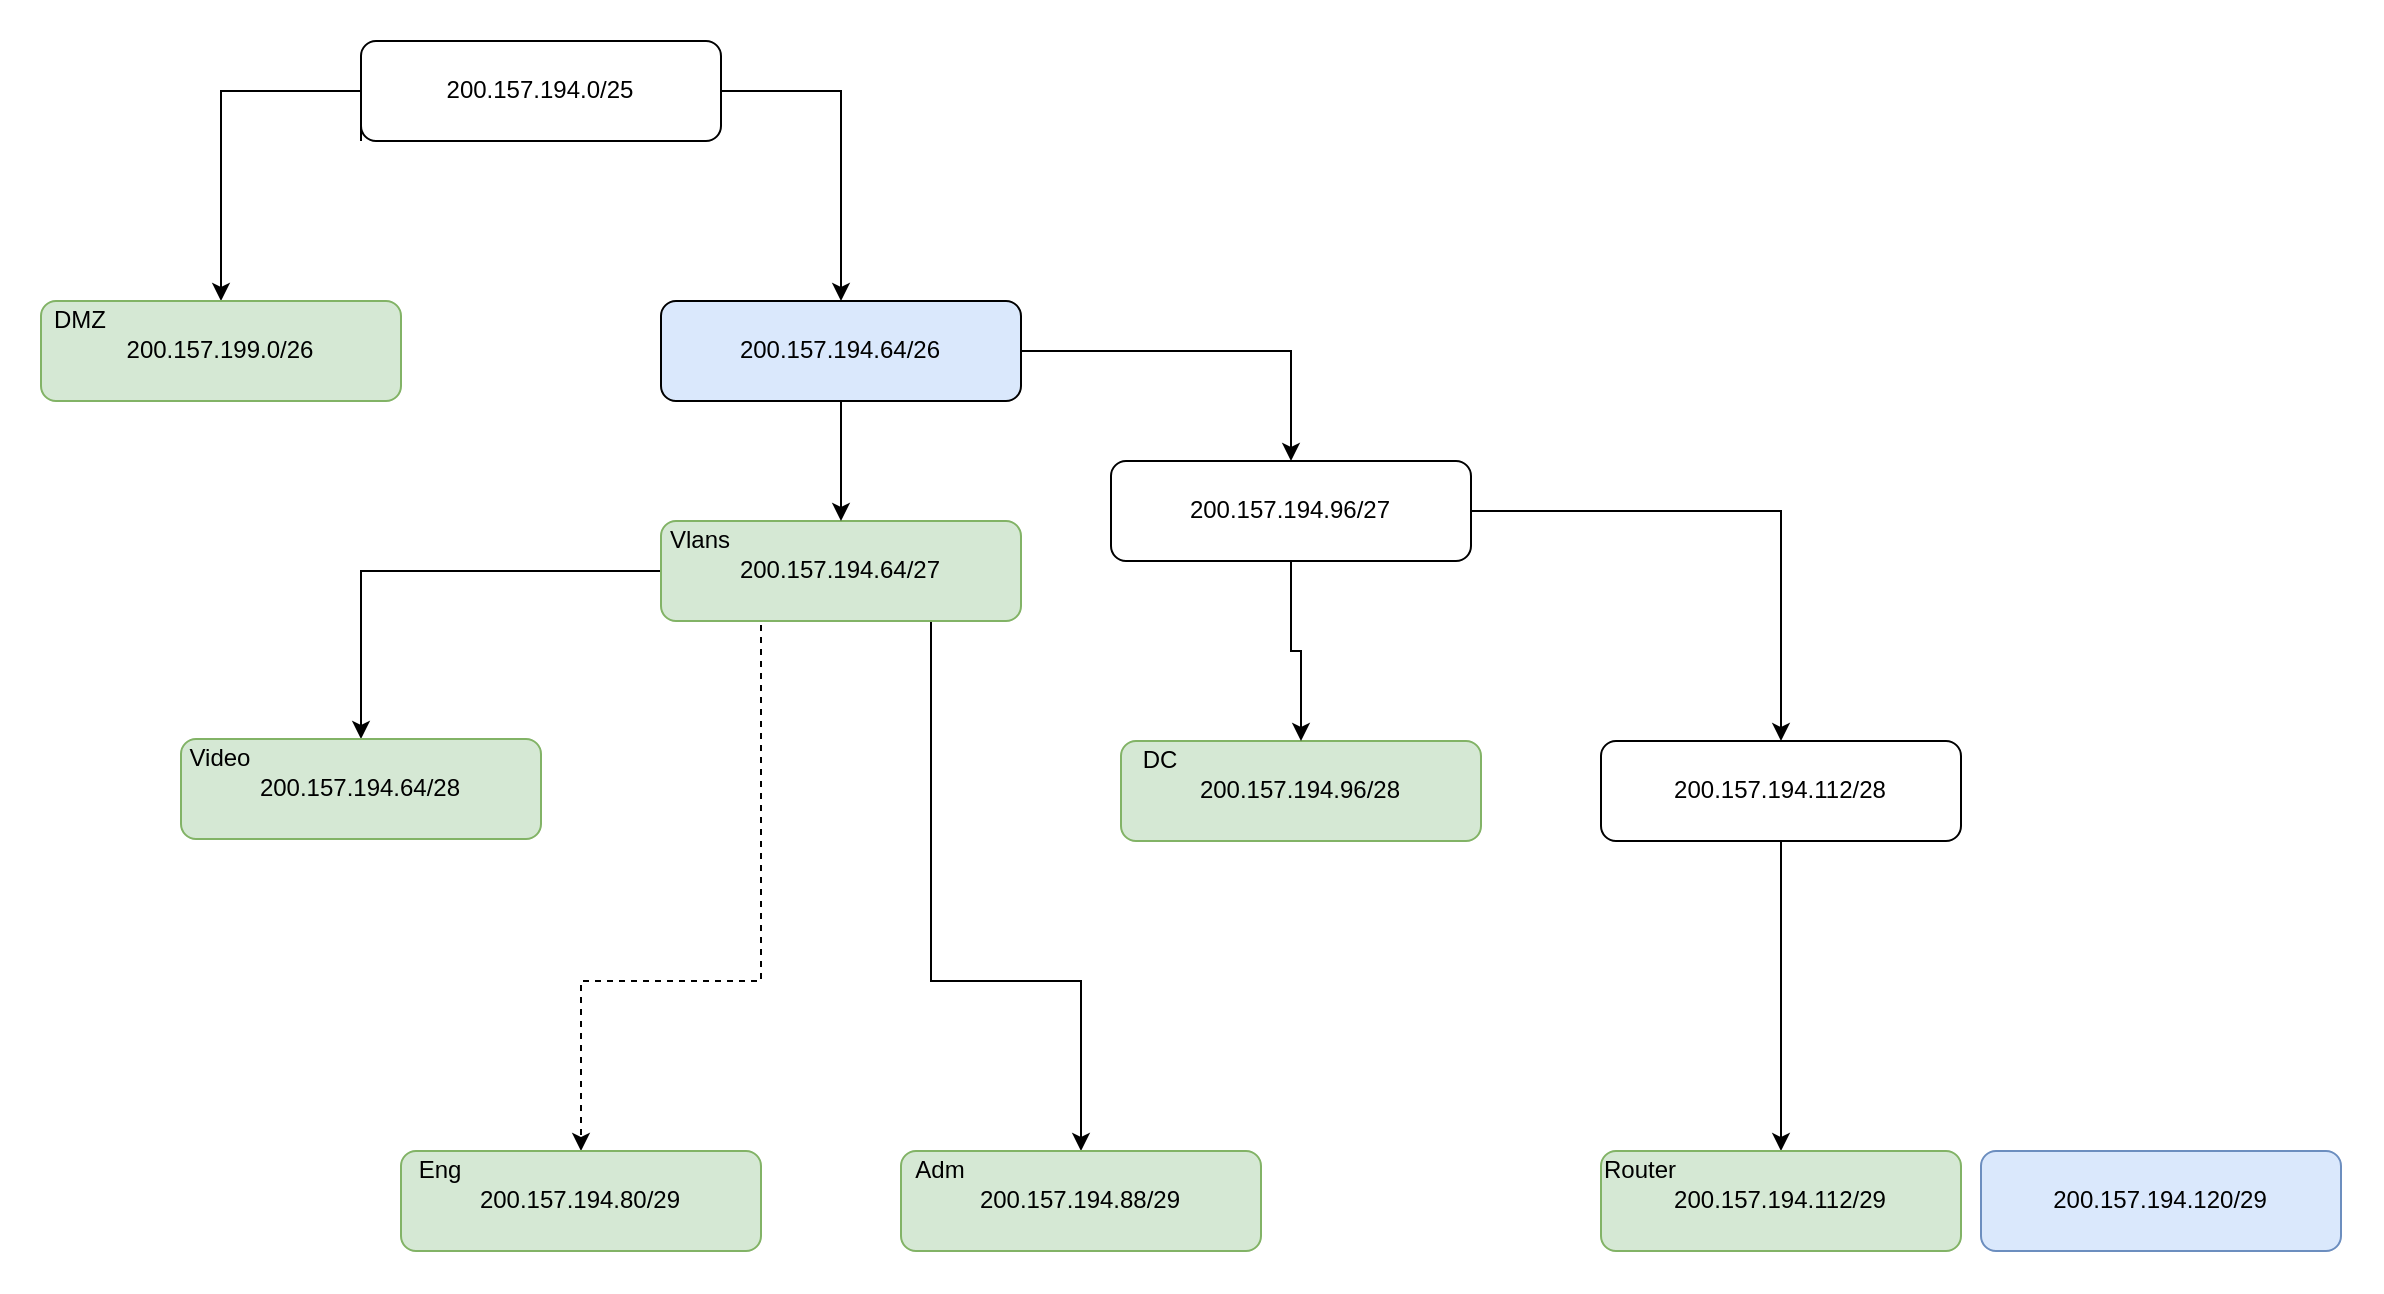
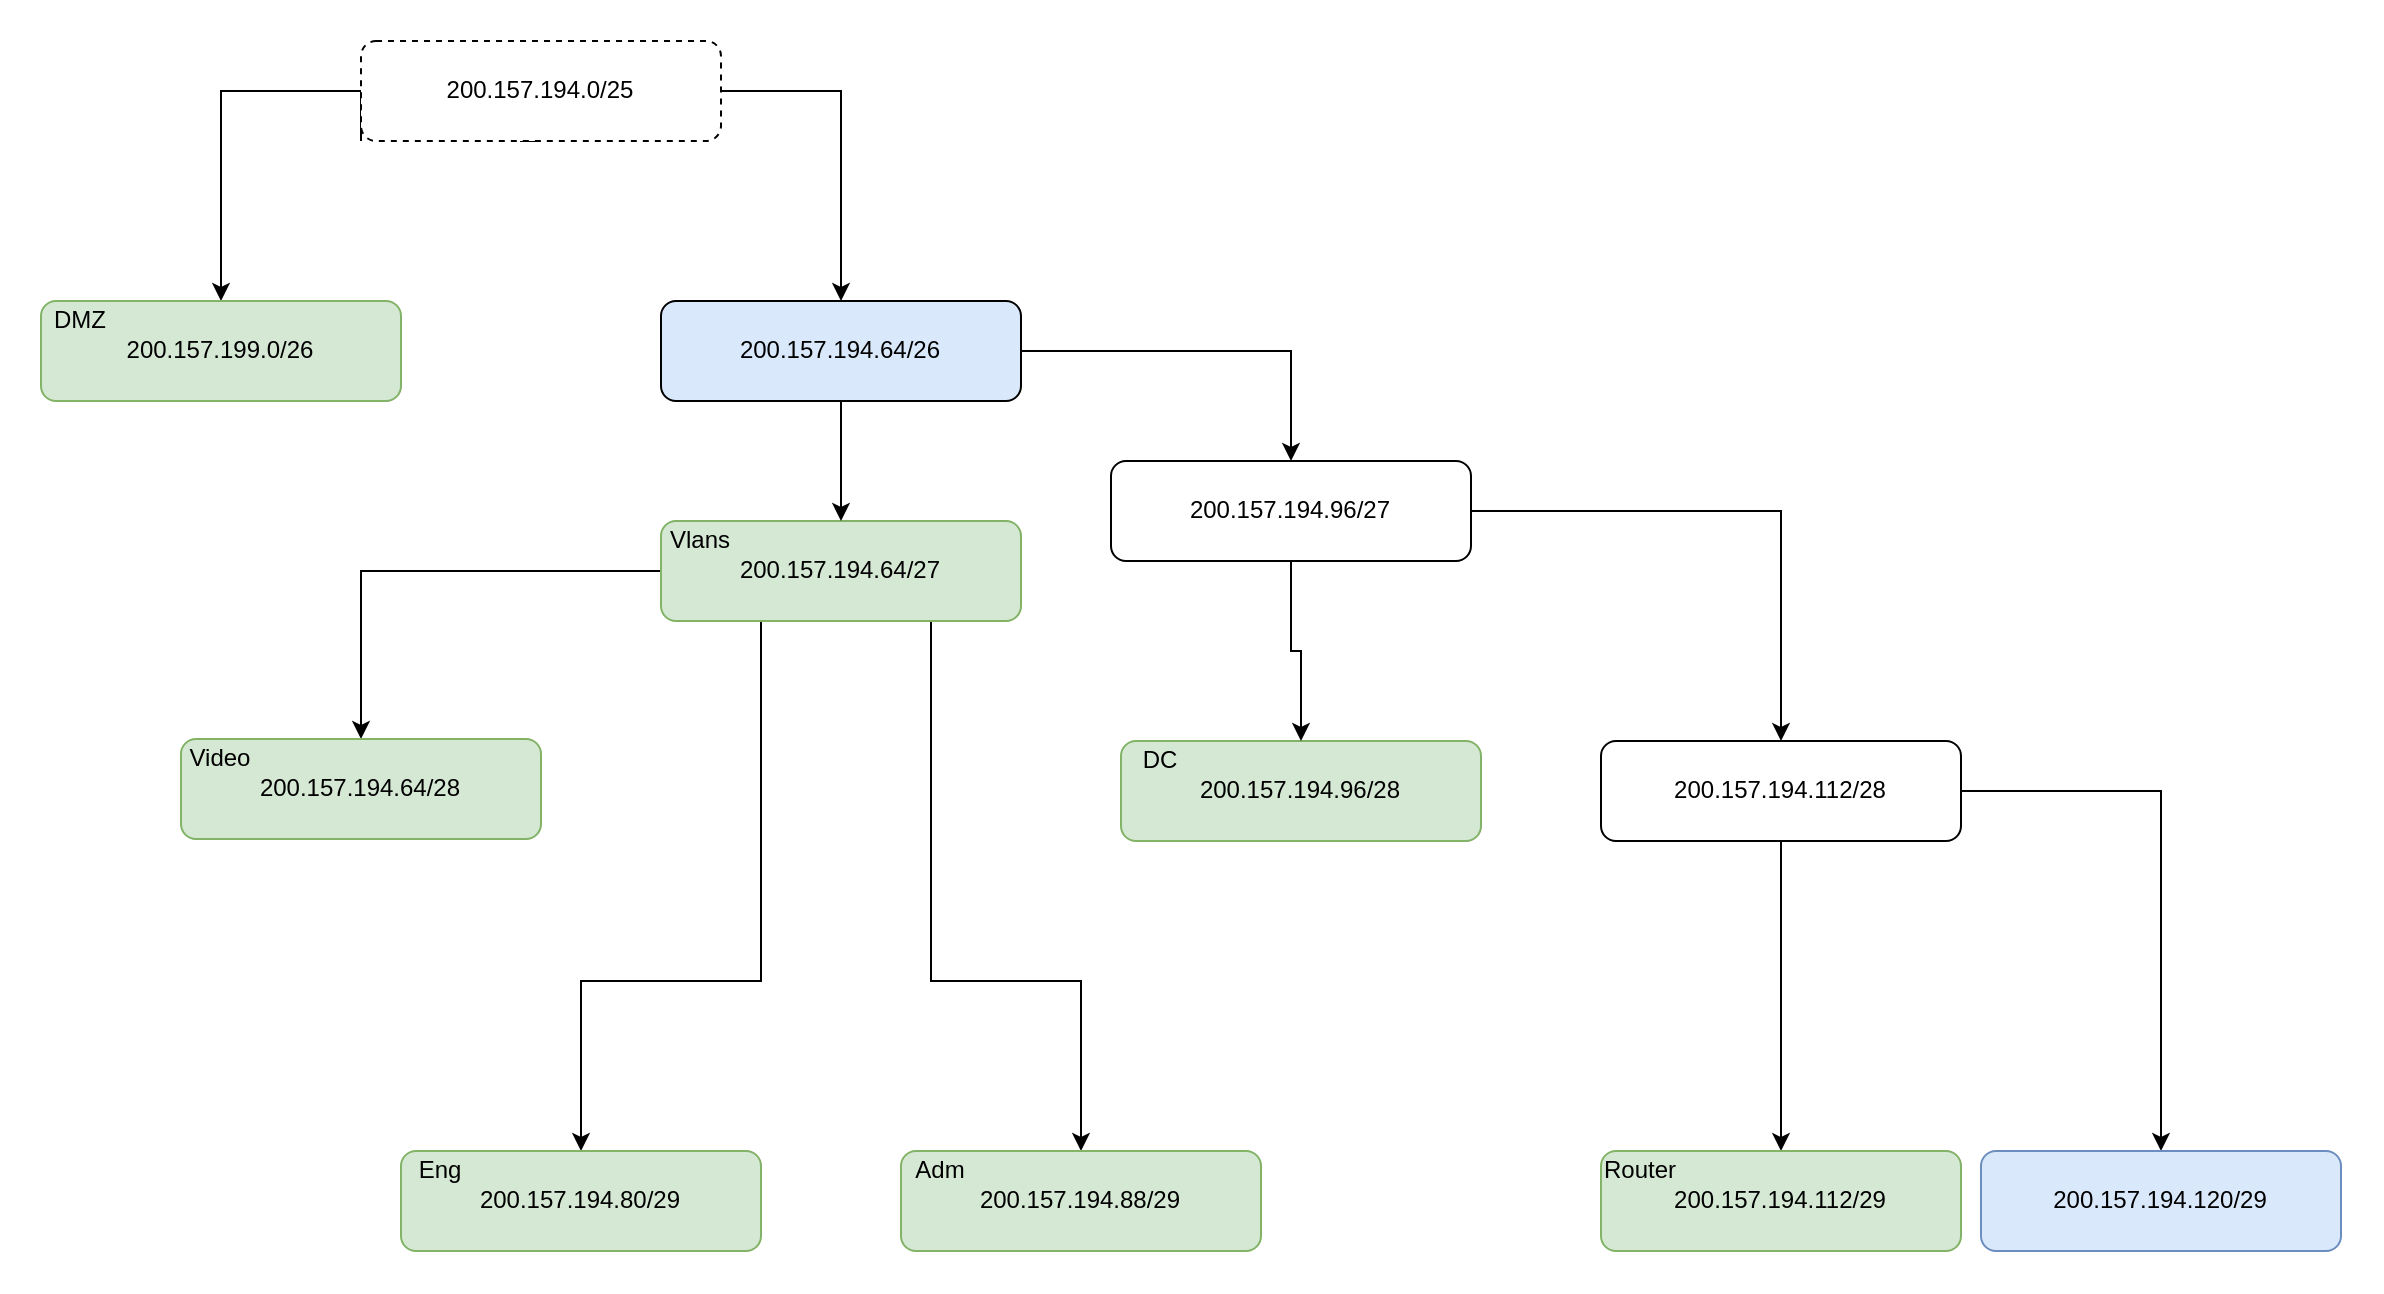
(541, 91) -> (541, 91)
none -> (2161, 864)
(761, 968) -> (761, 968)
